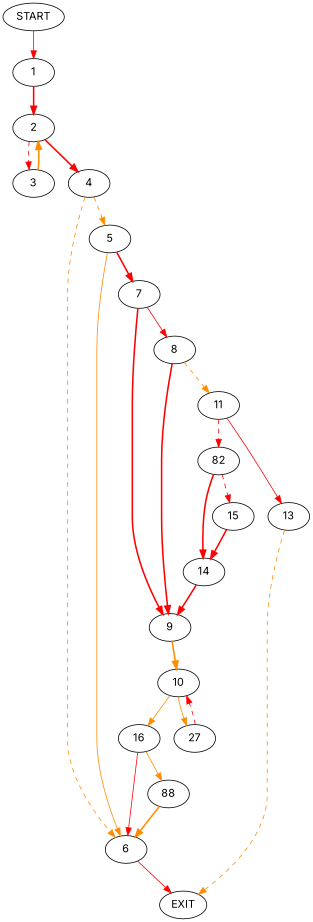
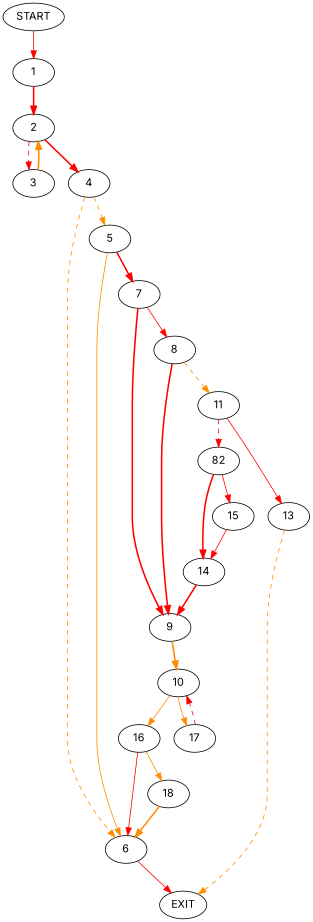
(225, 485) -> (225, 485)
(221, 541) -> (221, 541)
(195, 738) -> (195, 738)
(169, 794) -> (169, 794)
